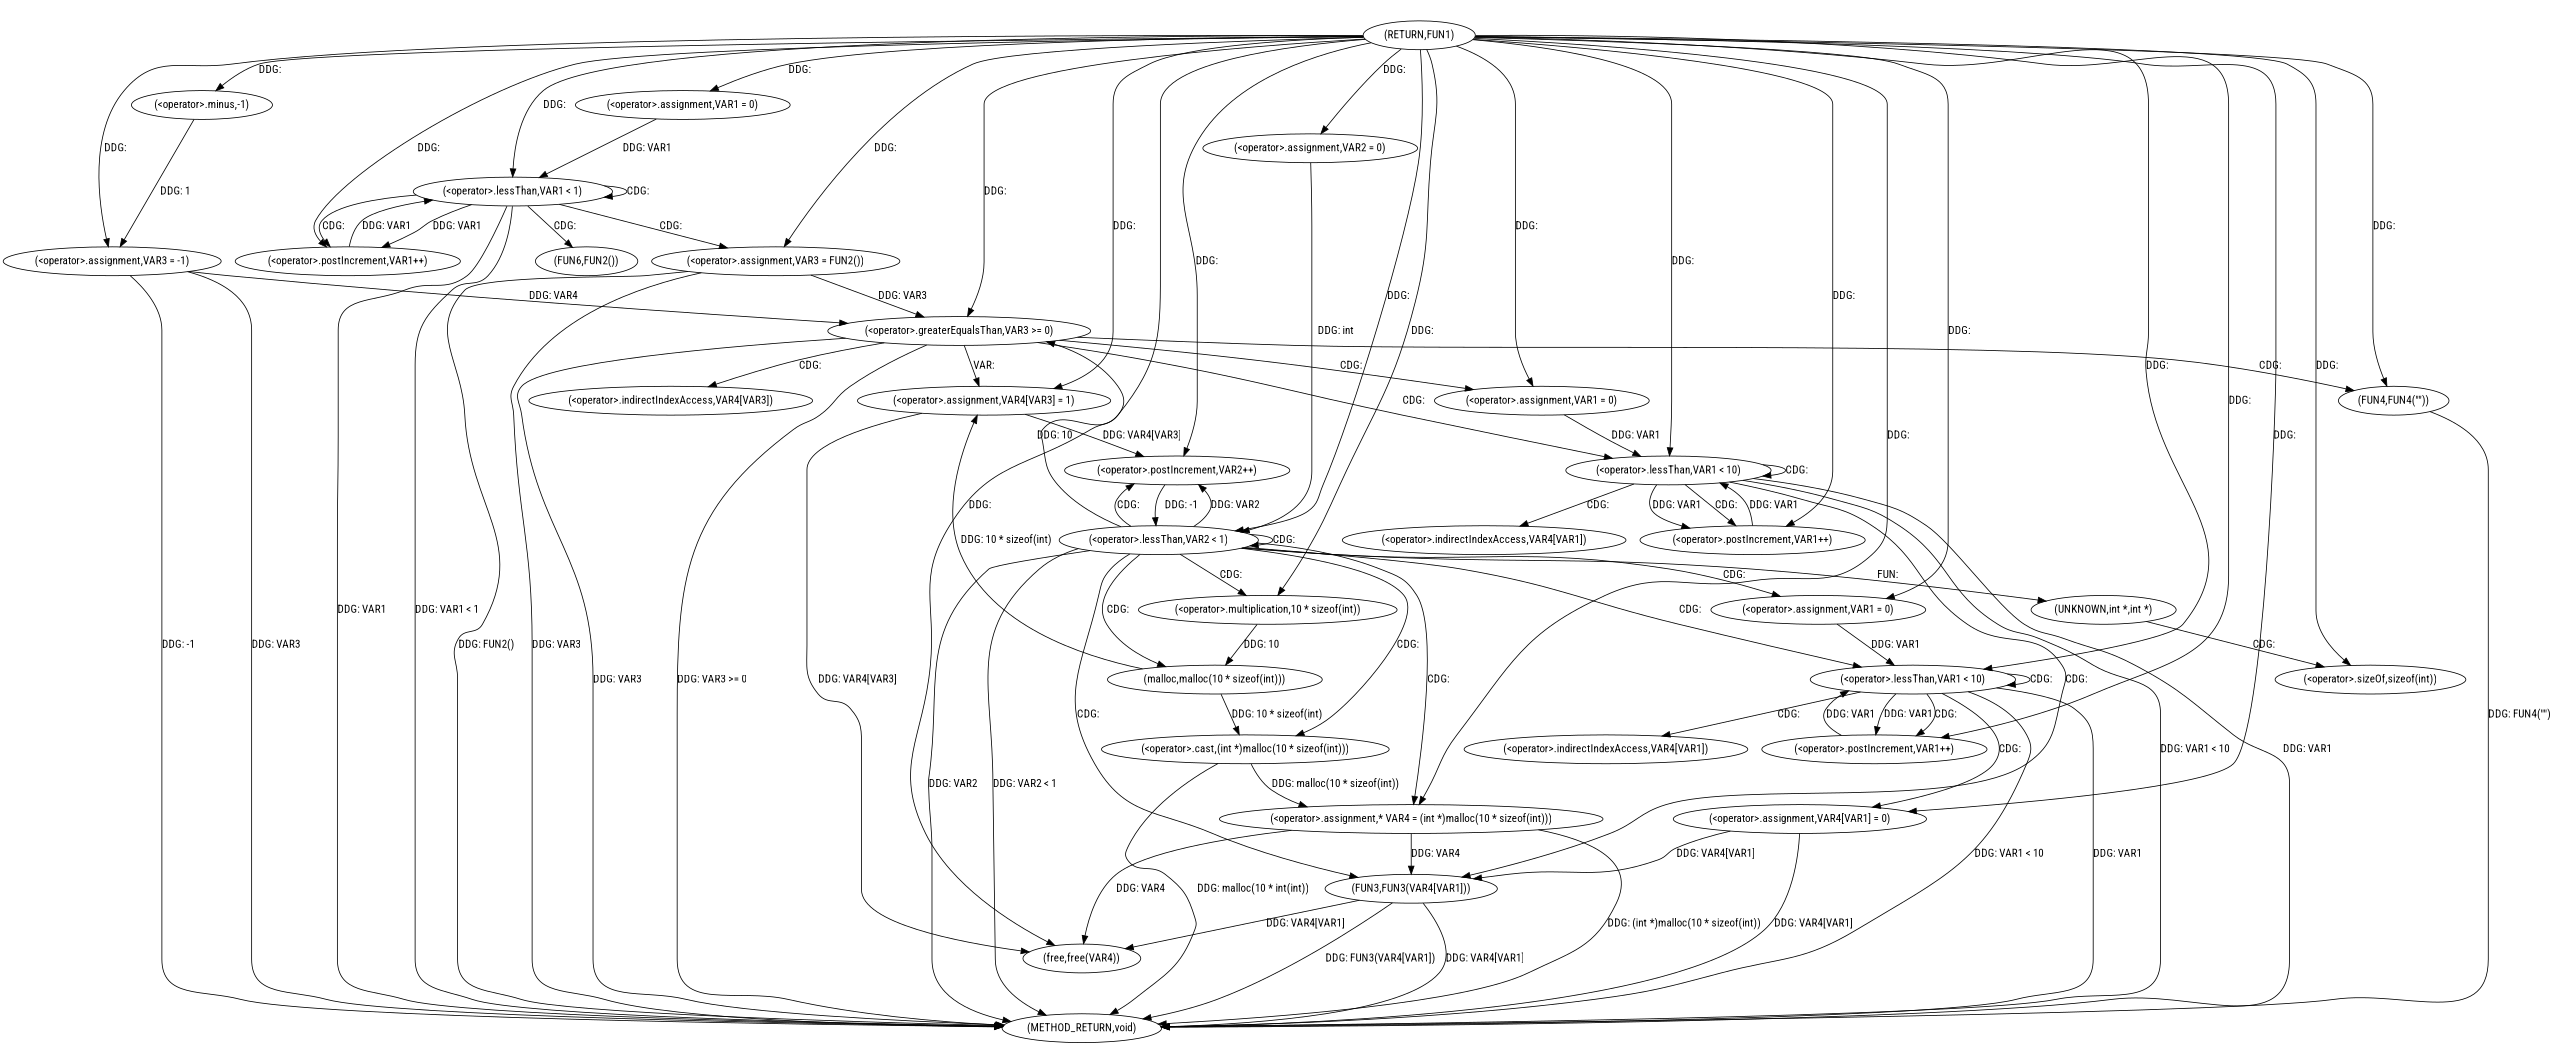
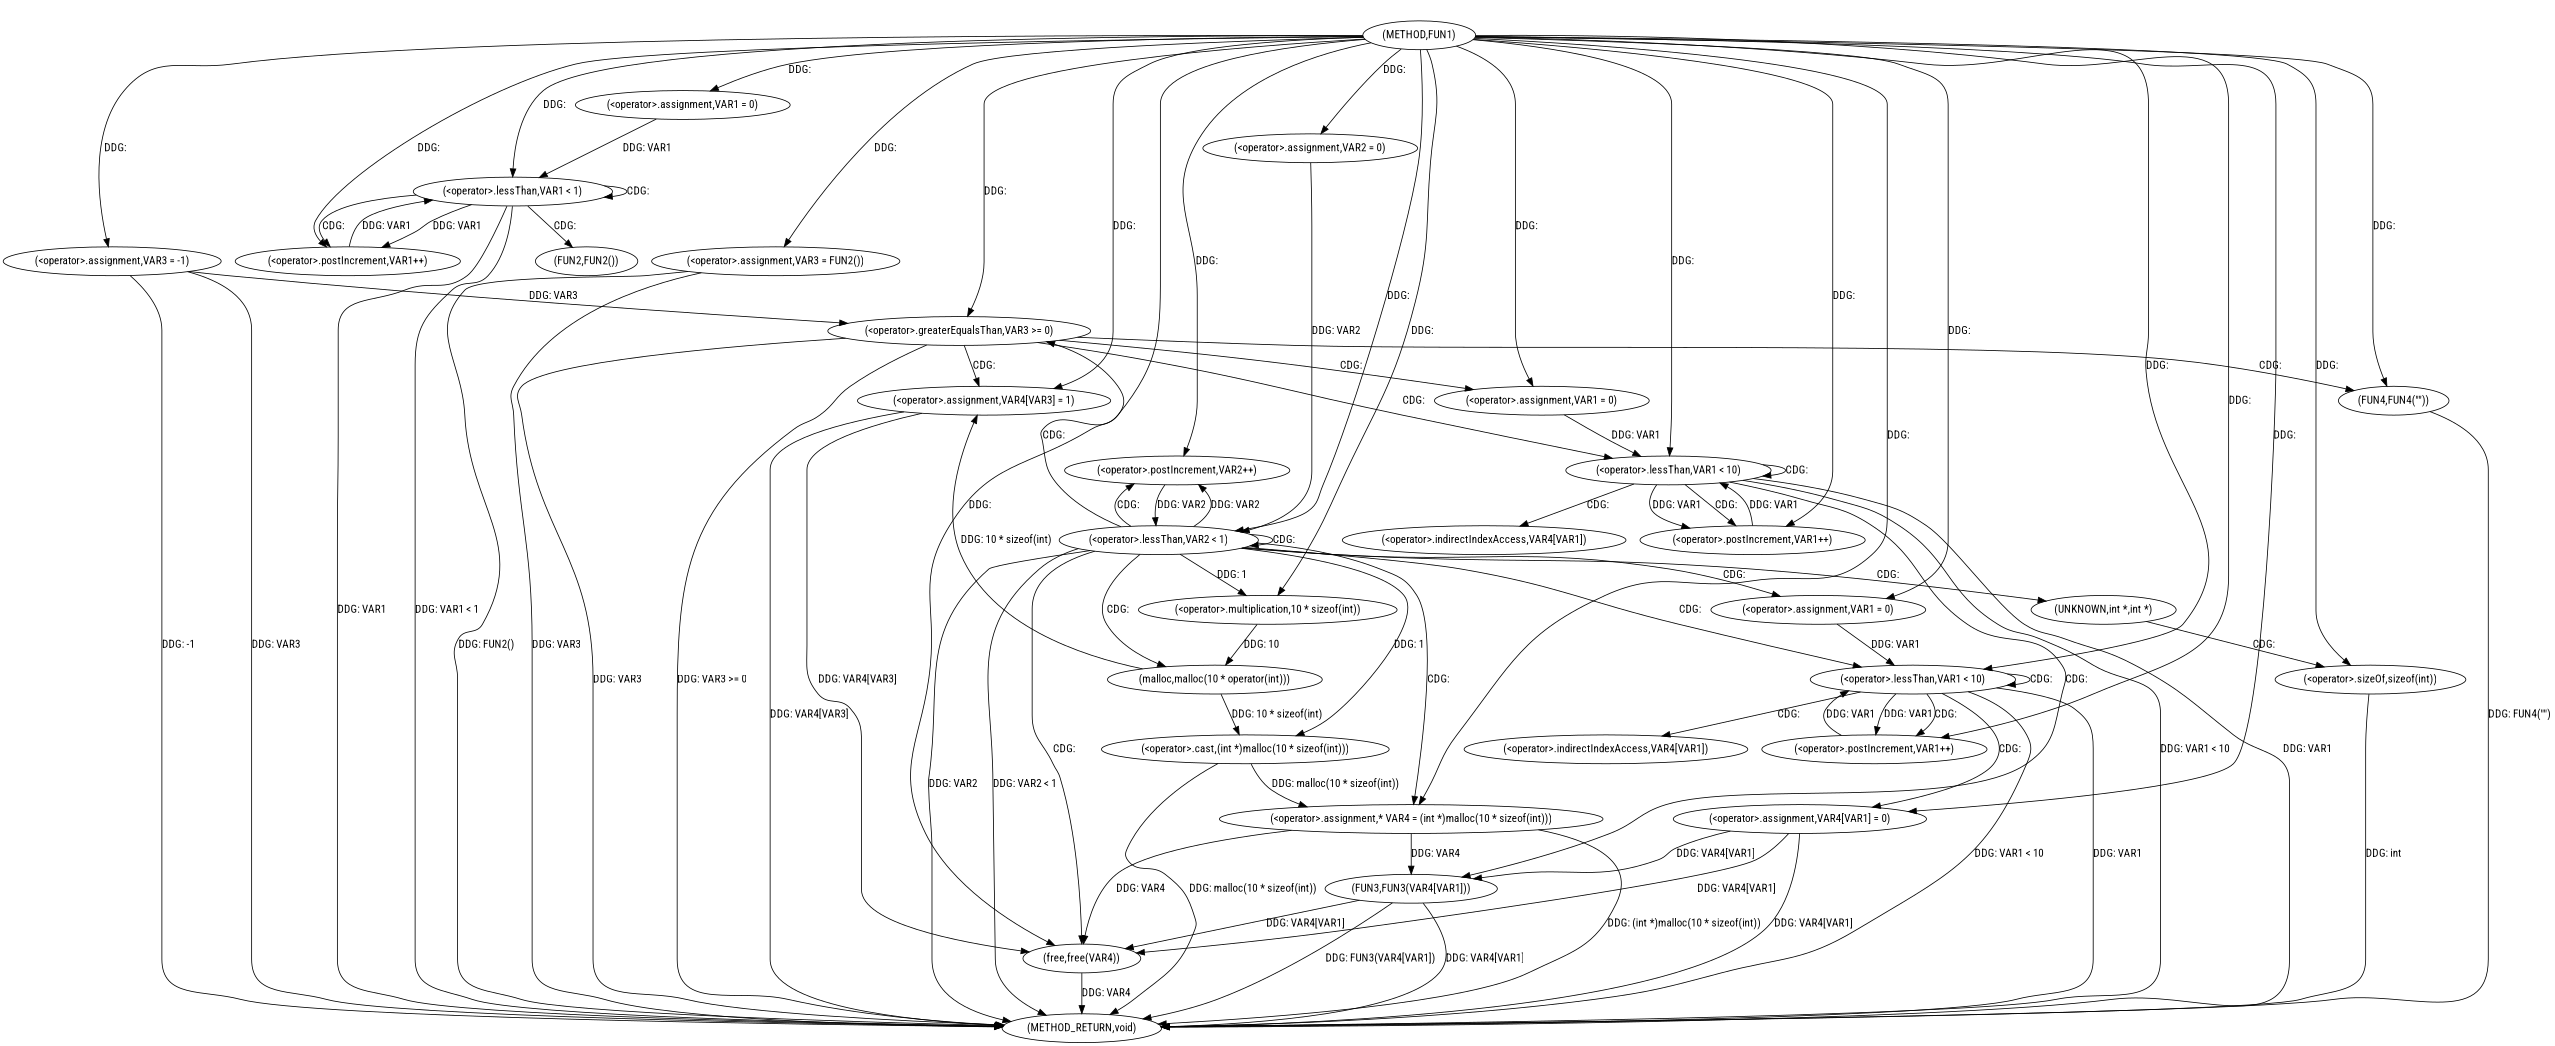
(1419, 35) -> (1419, 35)
(202, 105) -> none
(639, 225) -> none
(587, 261) -> (587, 261)
(864, 295) -> none
(553, 296) -> (553, 296)
(1336, 331) -> (1336, 331)
(985, 366) -> (985, 366)
(671, 401) -> none
(1075, 431) -> (770, 761)
(1055, 436) -> (1055, 436)
(1182, 505) -> (1182, 505)
(1232, 575) -> (1232, 575)
(1889, 575) -> (1889, 575)
(1409, 645) -> (1409, 645)
(1215, 680) -> (1215, 680)
(1111, 787) -> (1034, 731)
(1253, 889) -> (1253, 889)
none -> (1473, 912)
none -> (1082, 989)
none -> (1910, 1016)
